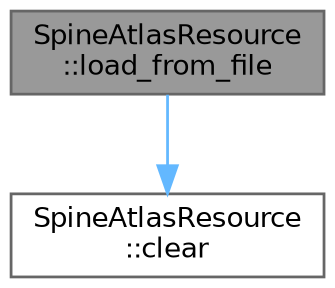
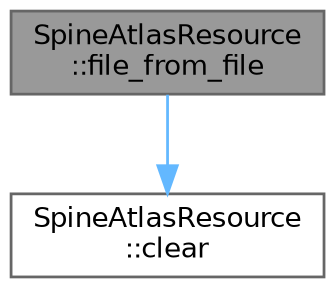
(168, 53) -> (168, 53)
